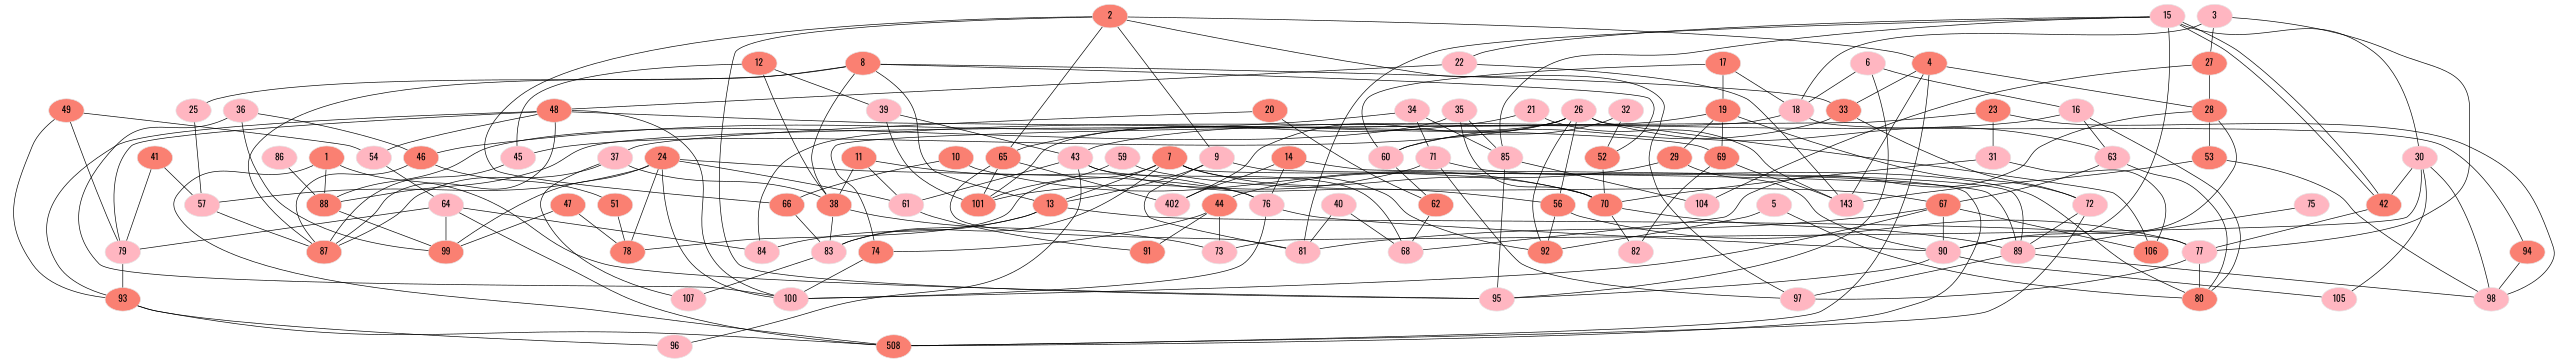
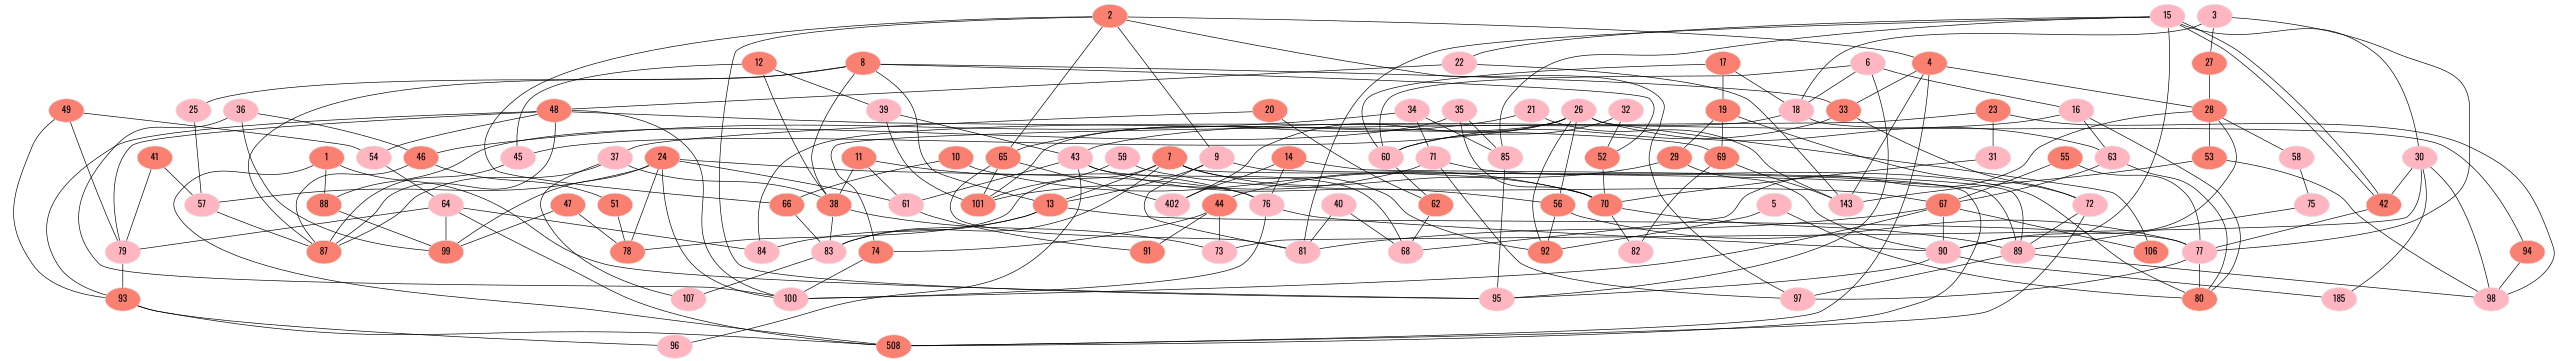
none -> (1671, 76)
(1019, 129) -> none
(279, 158) -> none
none -> (2065, 158)
none -> (2297, 158)
(2139, 176) -> none
(1702, 205) -> none
(2339, 299) -> (2339, 299)
